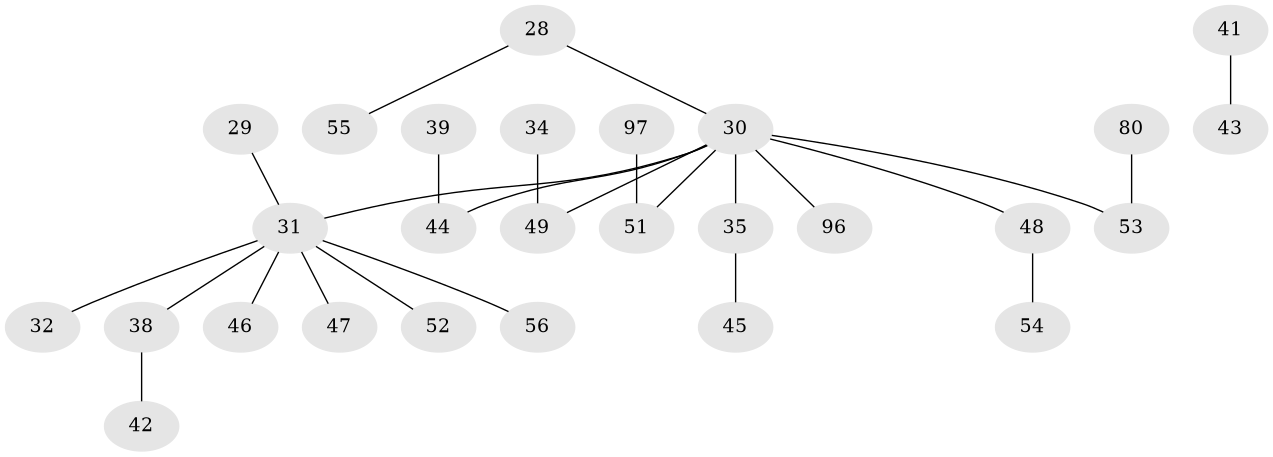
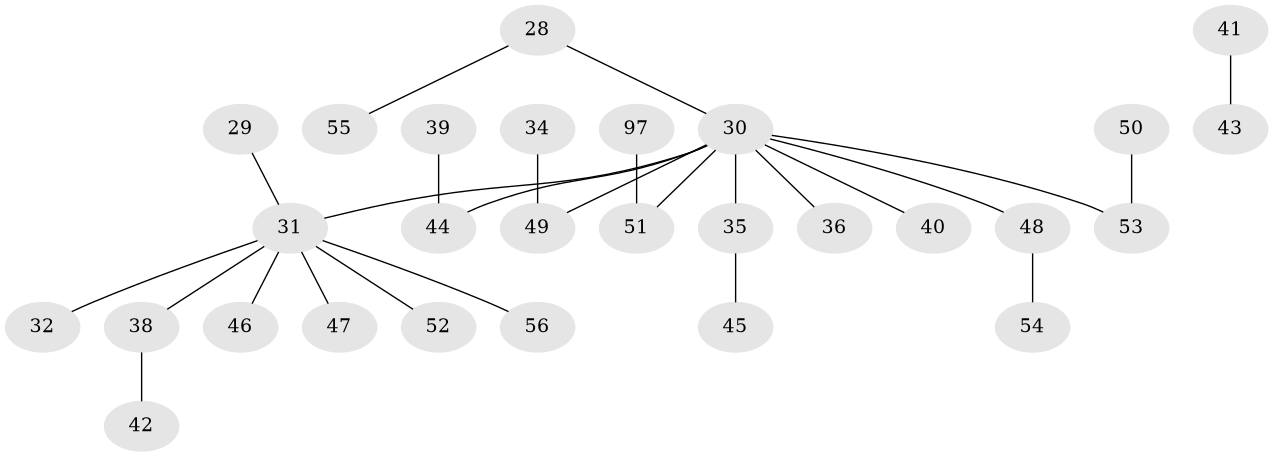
(1132, 129) -> (1132, 129)
(835, 228) -> (835, 228)
none -> (934, 228)
